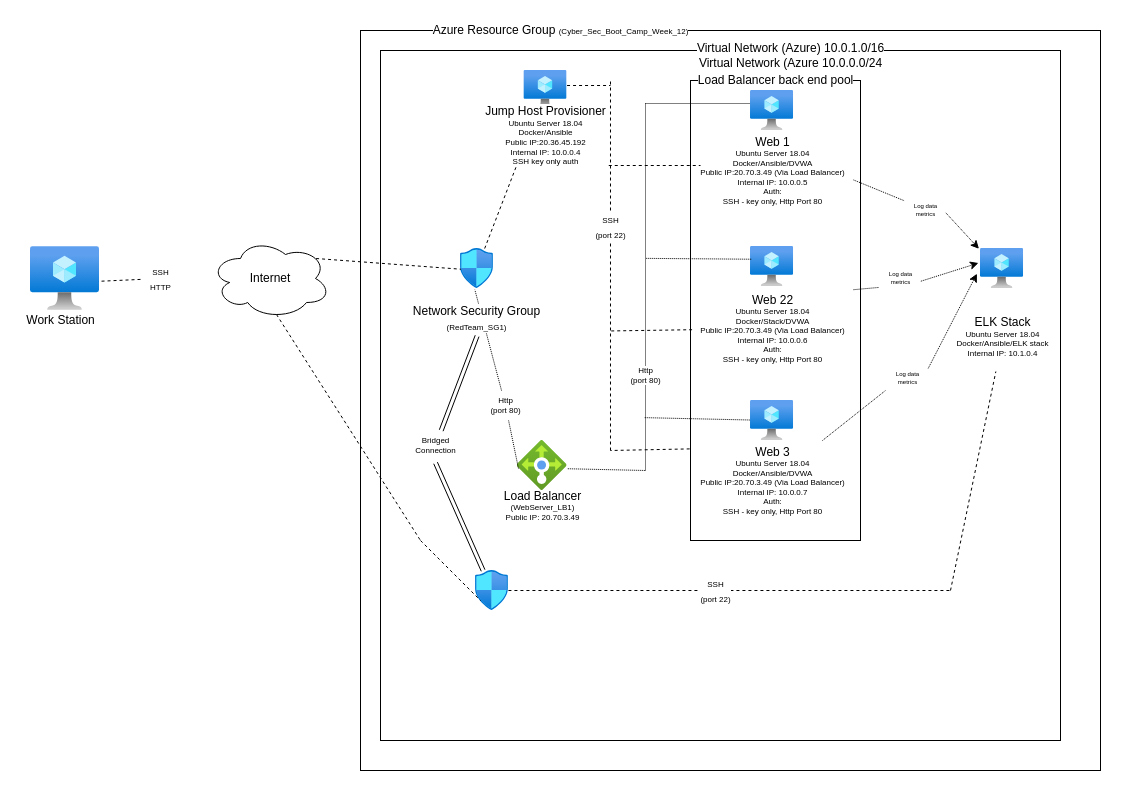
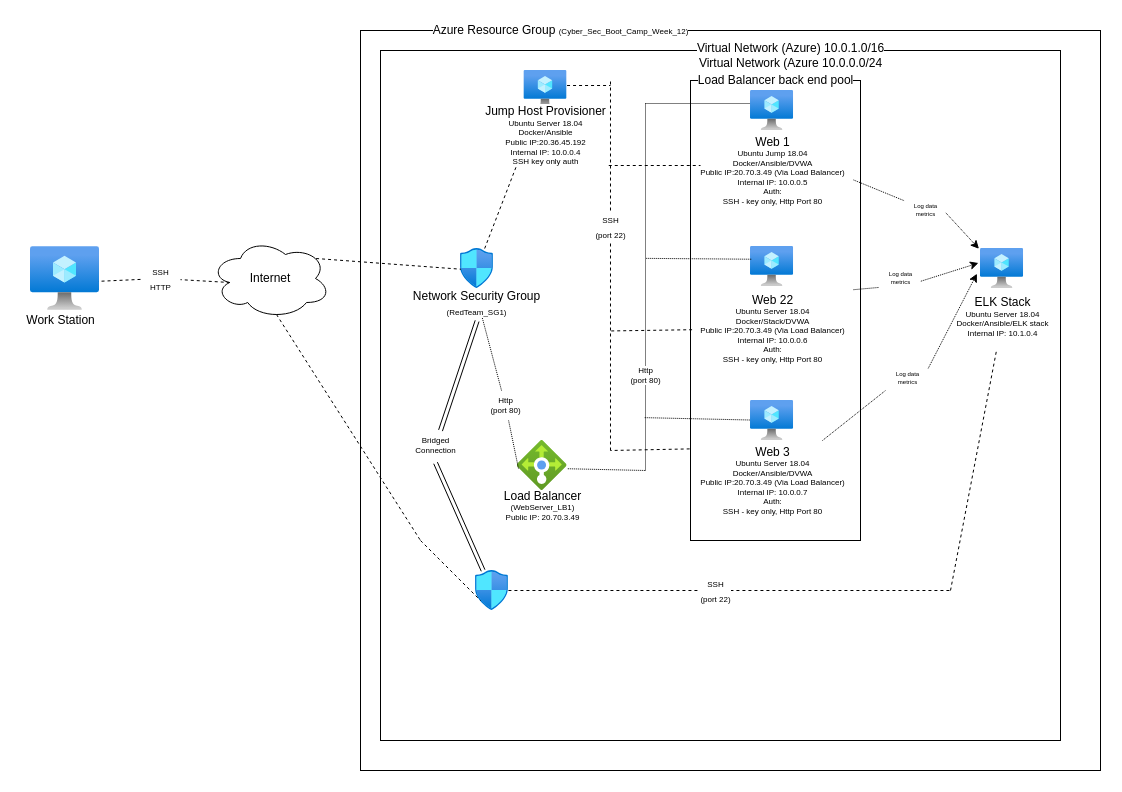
(773, 171) -> (773, 171)
none -> (205, 281)
(477, 319) -> (477, 304)
(1002, 342) -> (1002, 322)
